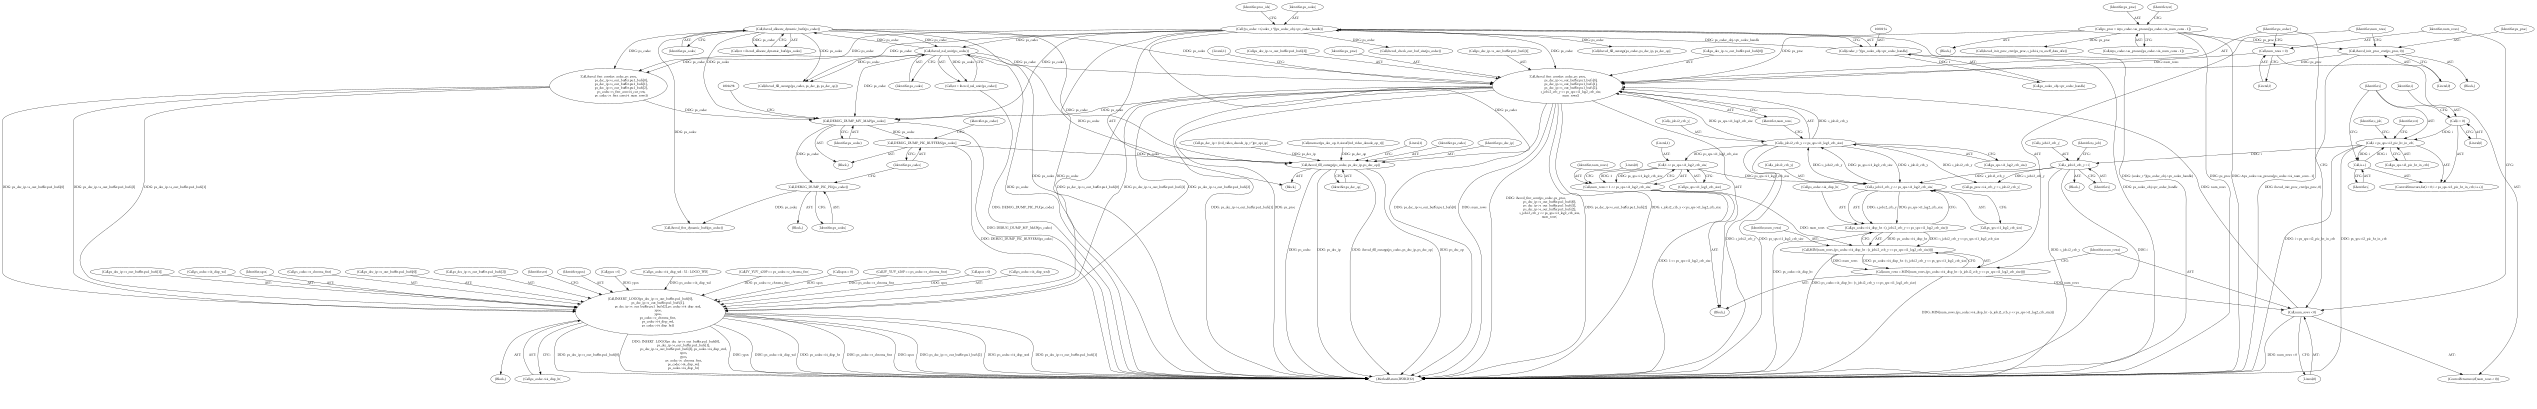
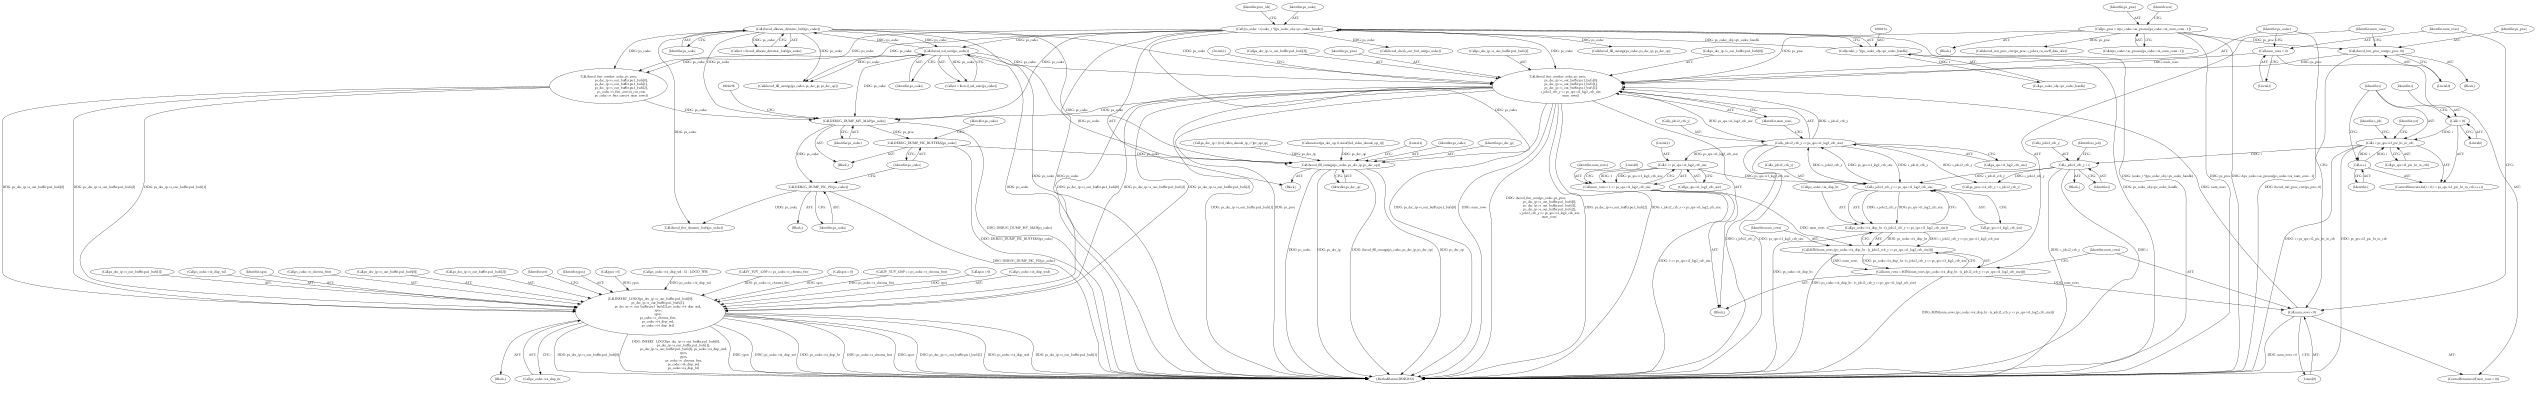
(904, 132) -> (904, 132)
(1112, 301) -> (1092, 322)
